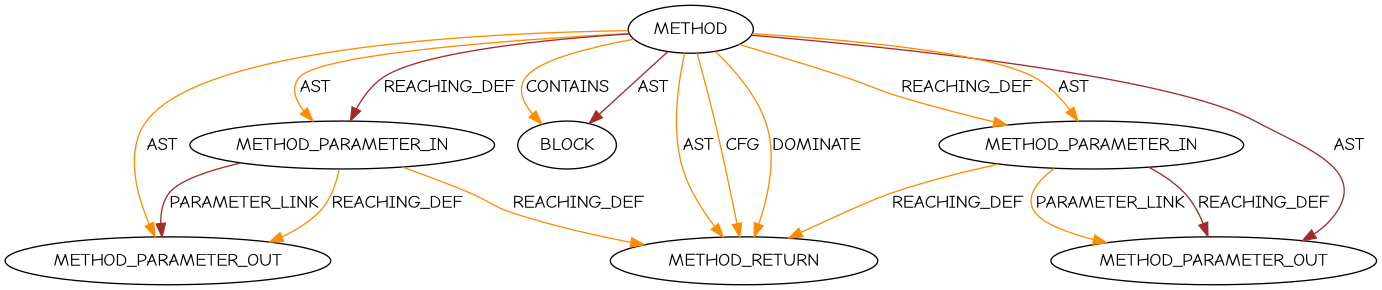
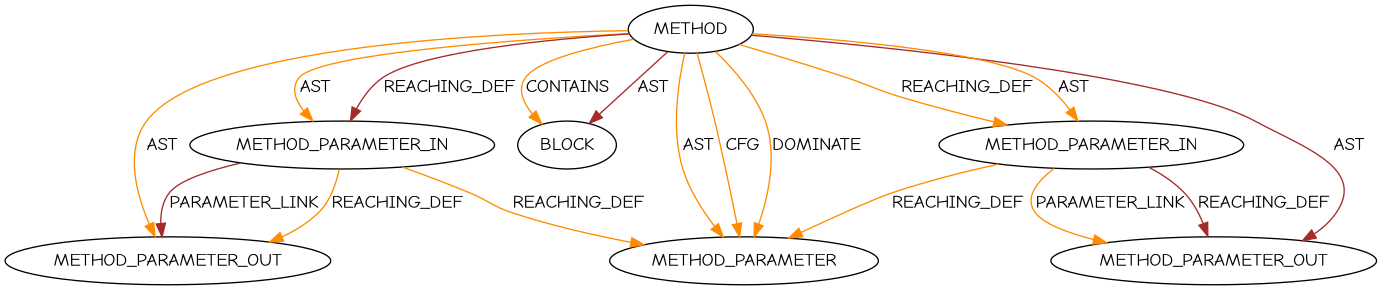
(744, 261) -> (744, 261)
